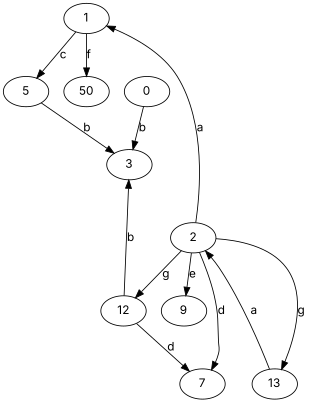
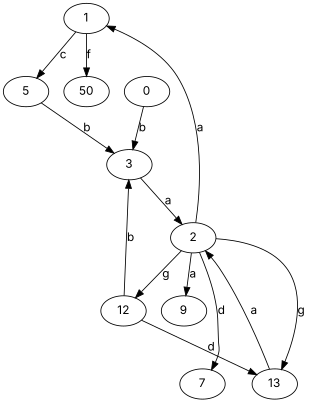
none -> (158, 198)
(193, 274) -> (193, 274)
(160, 345) -> (195, 346)
